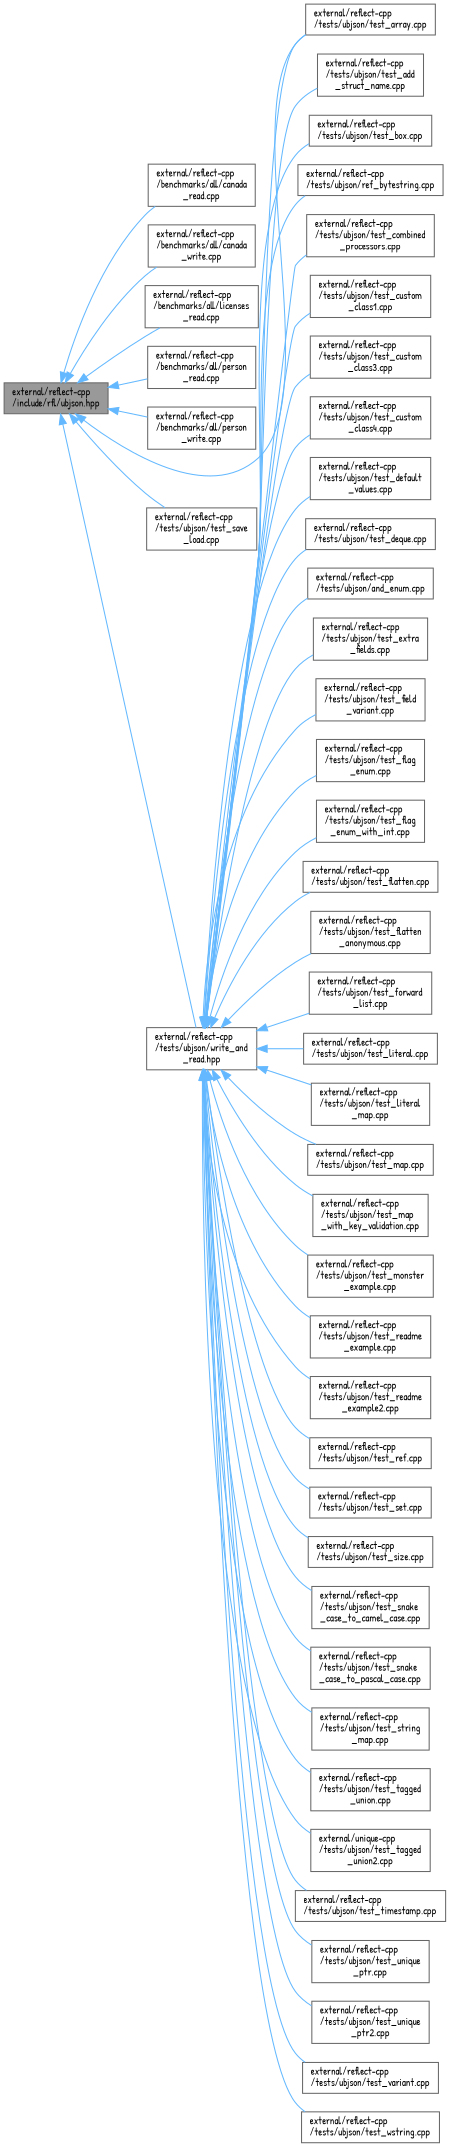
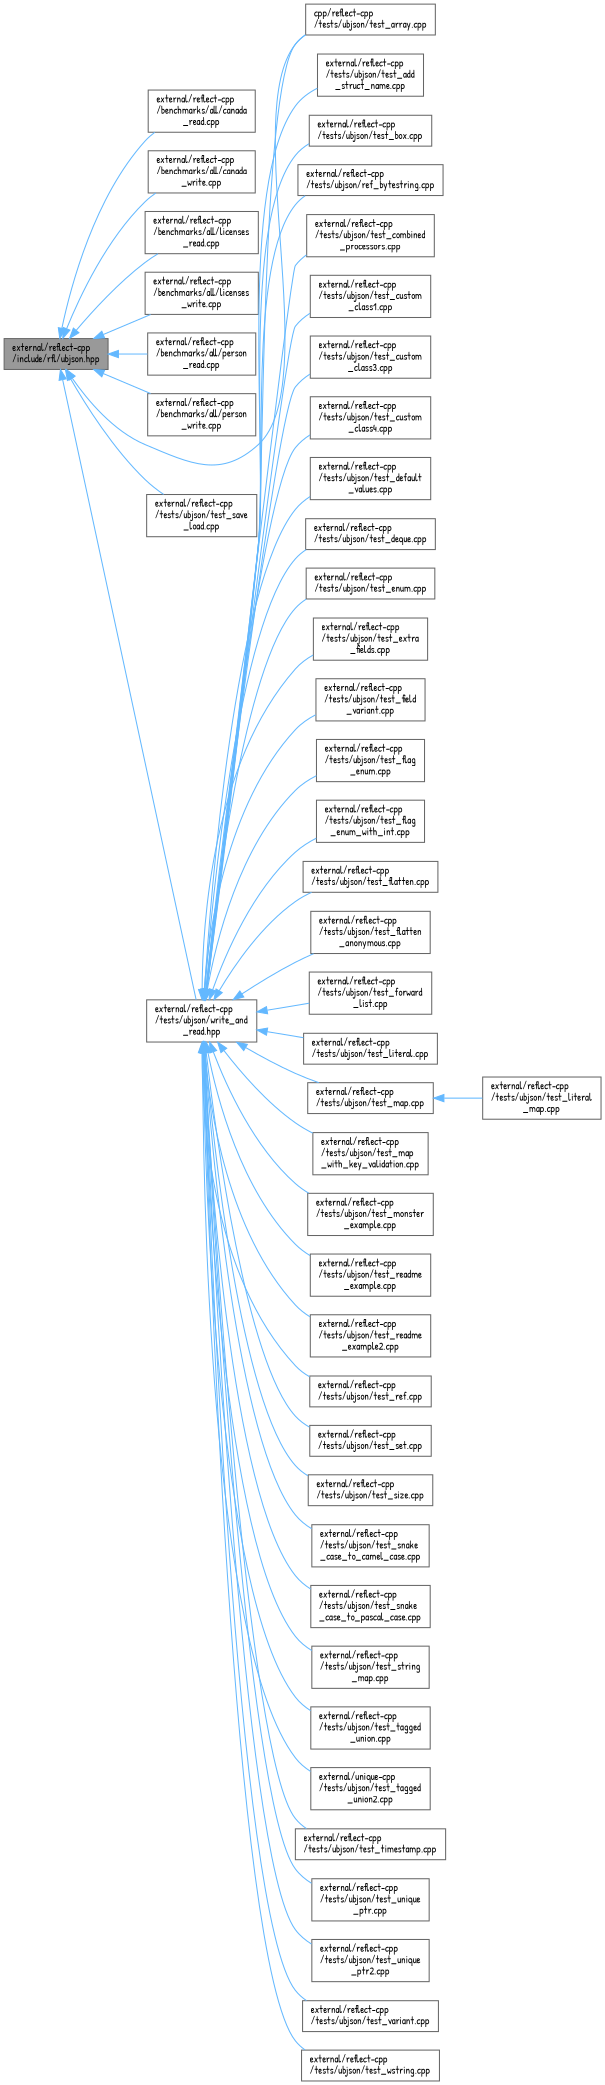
(370, 20) -> (370, 20)
none -> (202, 293)
(370, 584) -> (370, 584)
(289, 1078) -> (463, 1098)
